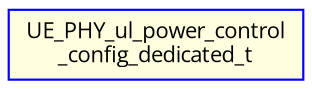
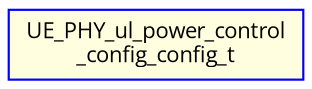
(156, 45) -> (156, 45)
